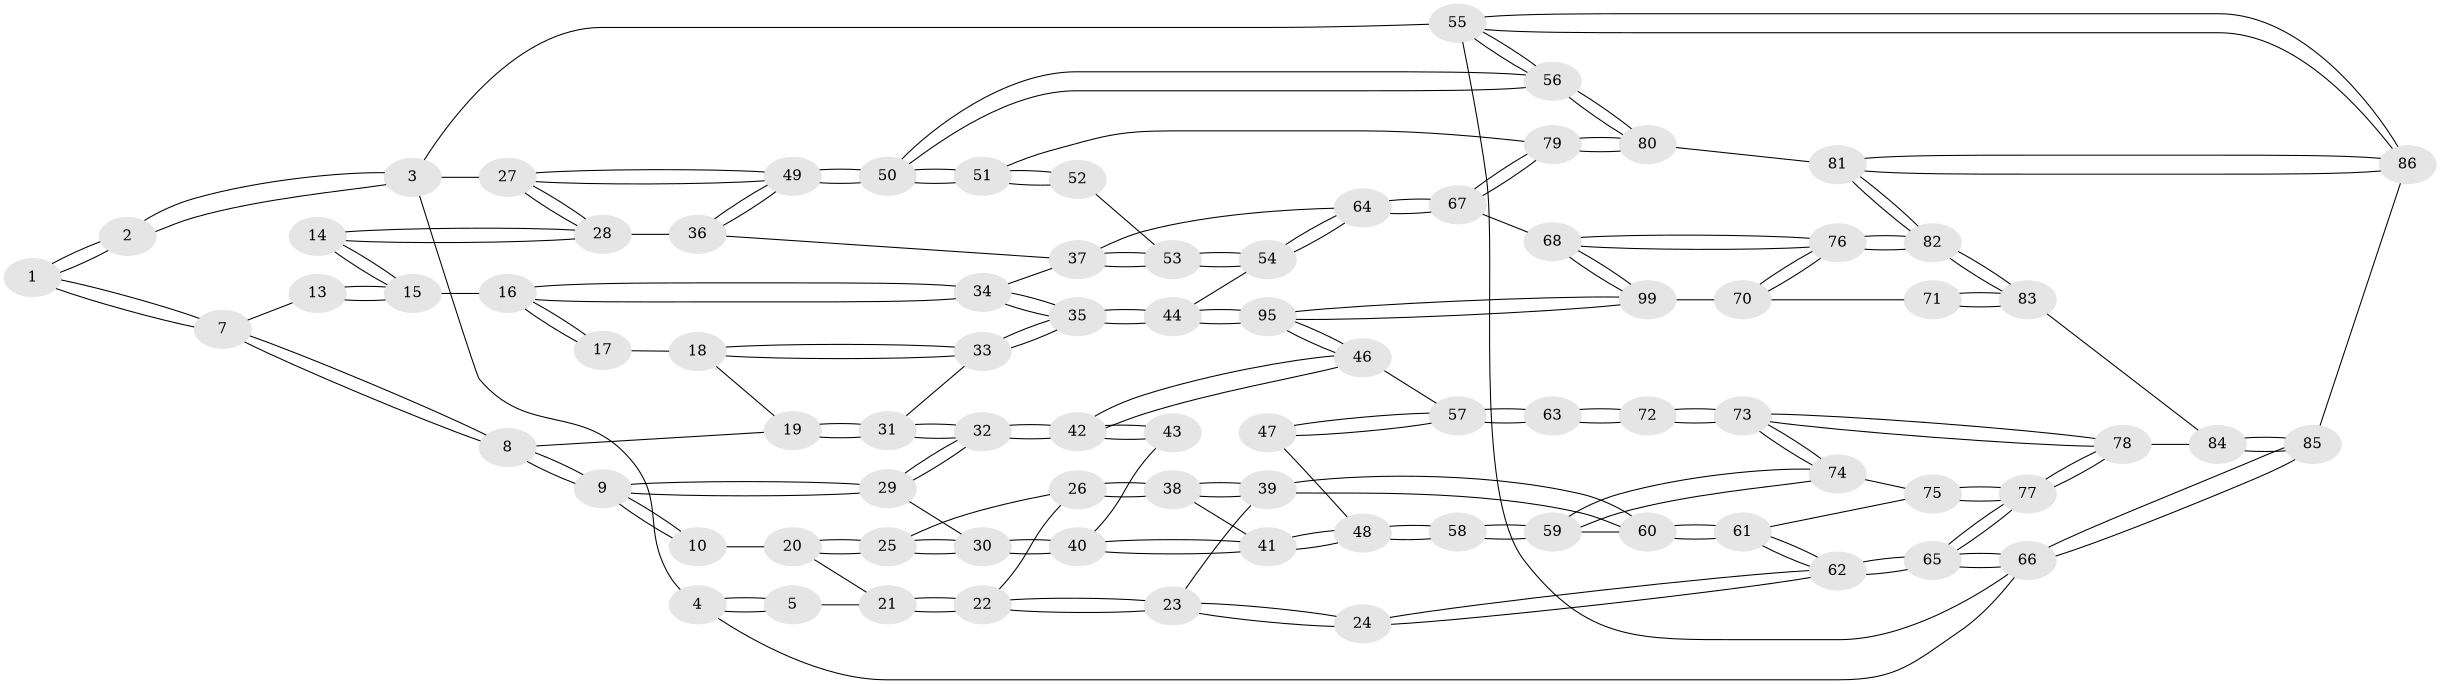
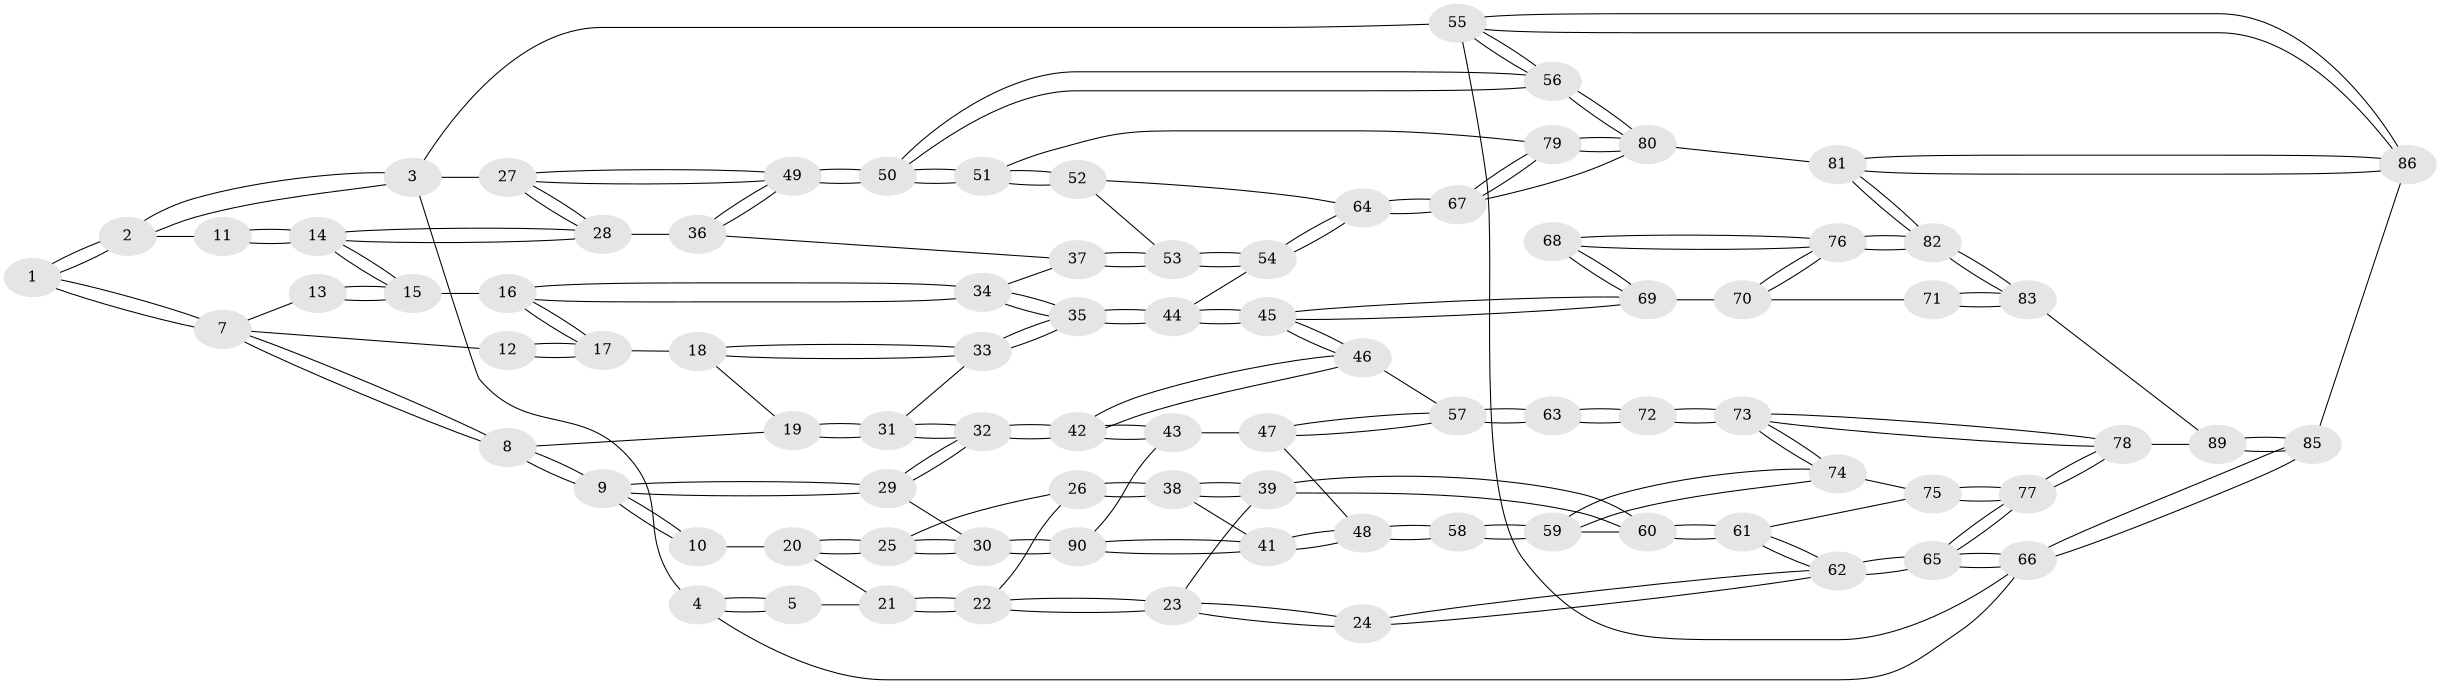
(1215, 217) -> (1221, 189)
(1505, 223) -> (1556, 181)
none -> (223, 236)
(1648, 300) -> (1648, 300)
(1268, 317) -> (1268, 317)
none -> (508, 350)
none -> (1220, 433)
(2218, 444) -> (2218, 444)
(1078, 547) -> (1078, 547)
